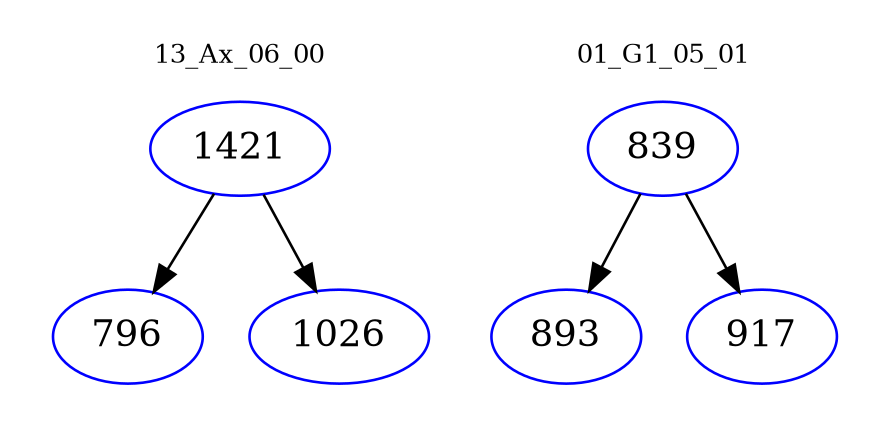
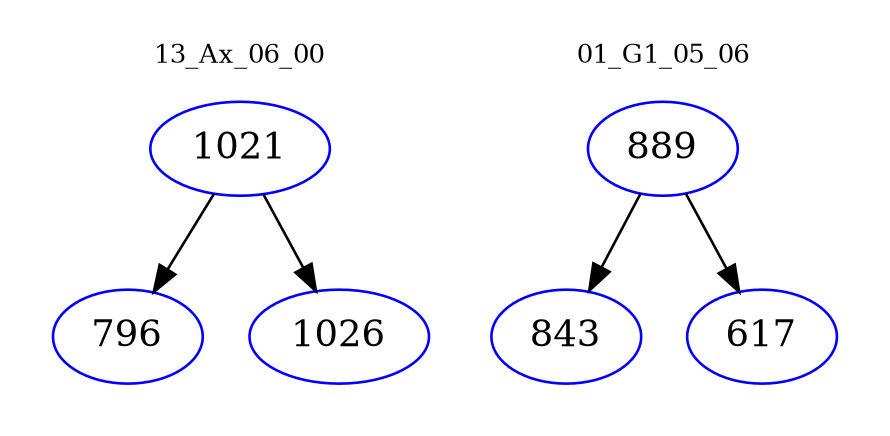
(664, 56) -> (664, 56)
(240, 149) -> (240, 149)
(663, 149) -> (663, 149)
(566, 337) -> (566, 337)
(762, 337) -> (762, 337)
